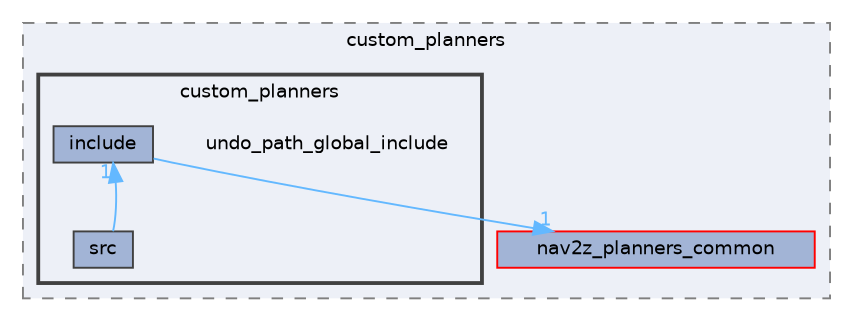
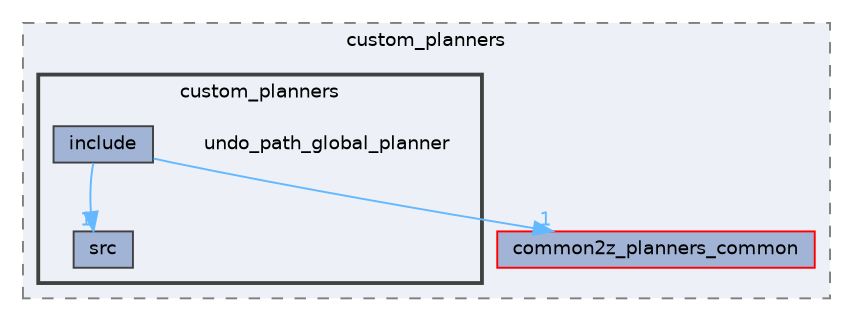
(327, 144) -> (327, 144)
(116, 207) -> (91, 187)
(656, 250) -> (656, 250)
